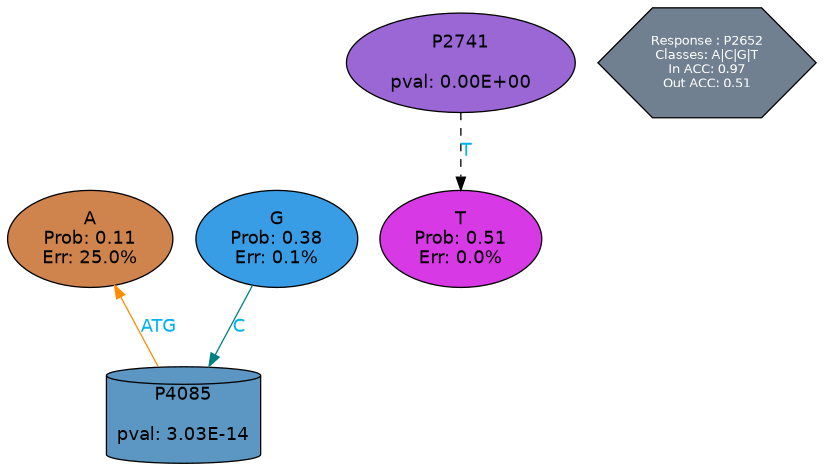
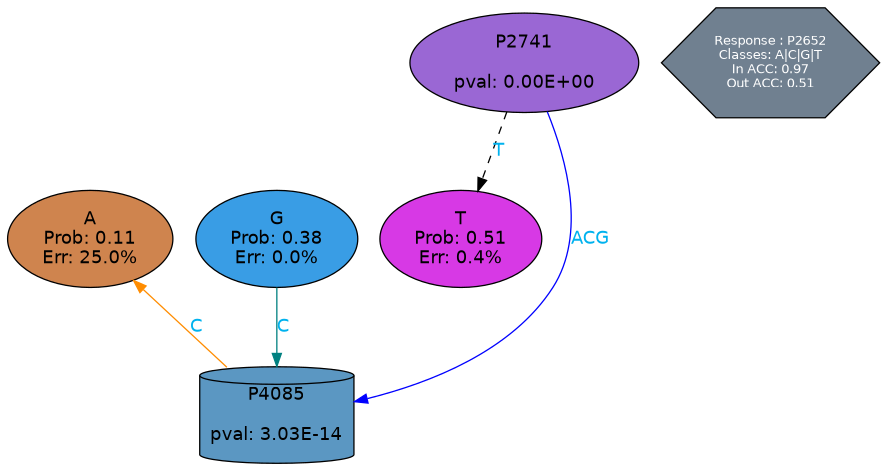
(277, 239) -> (277, 239)
(461, 239) -> (461, 239)
none -> (541, 303)
(159, 327) -> (197, 327)
